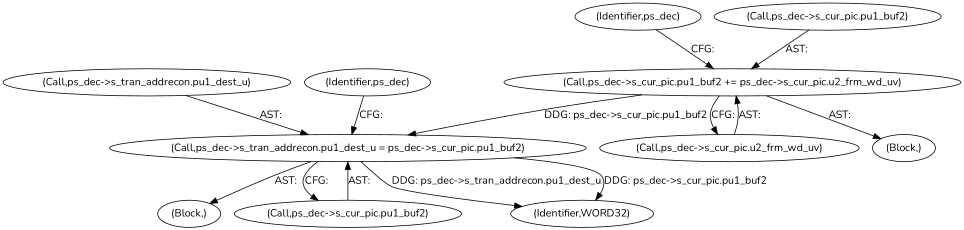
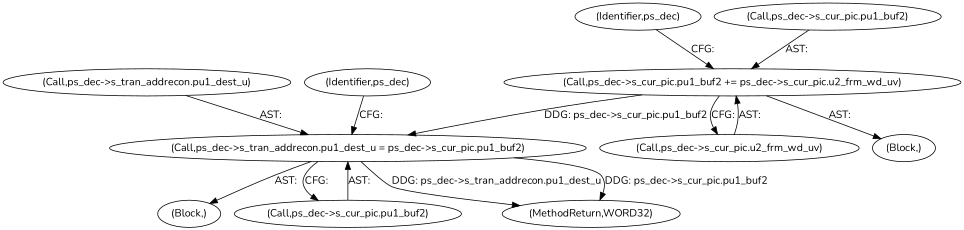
(582, 214) -> (591, 214)
